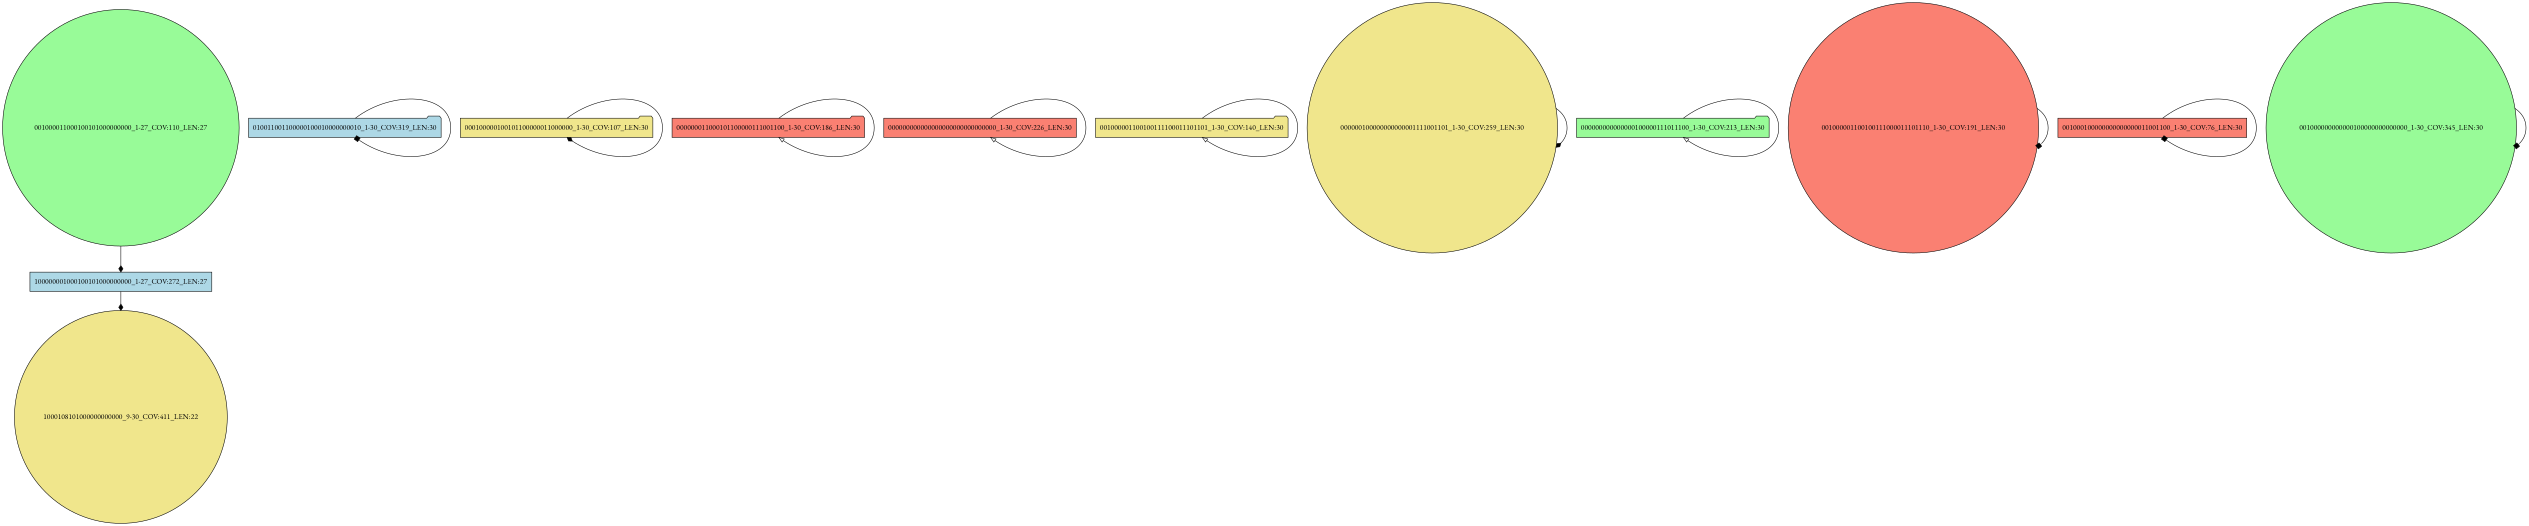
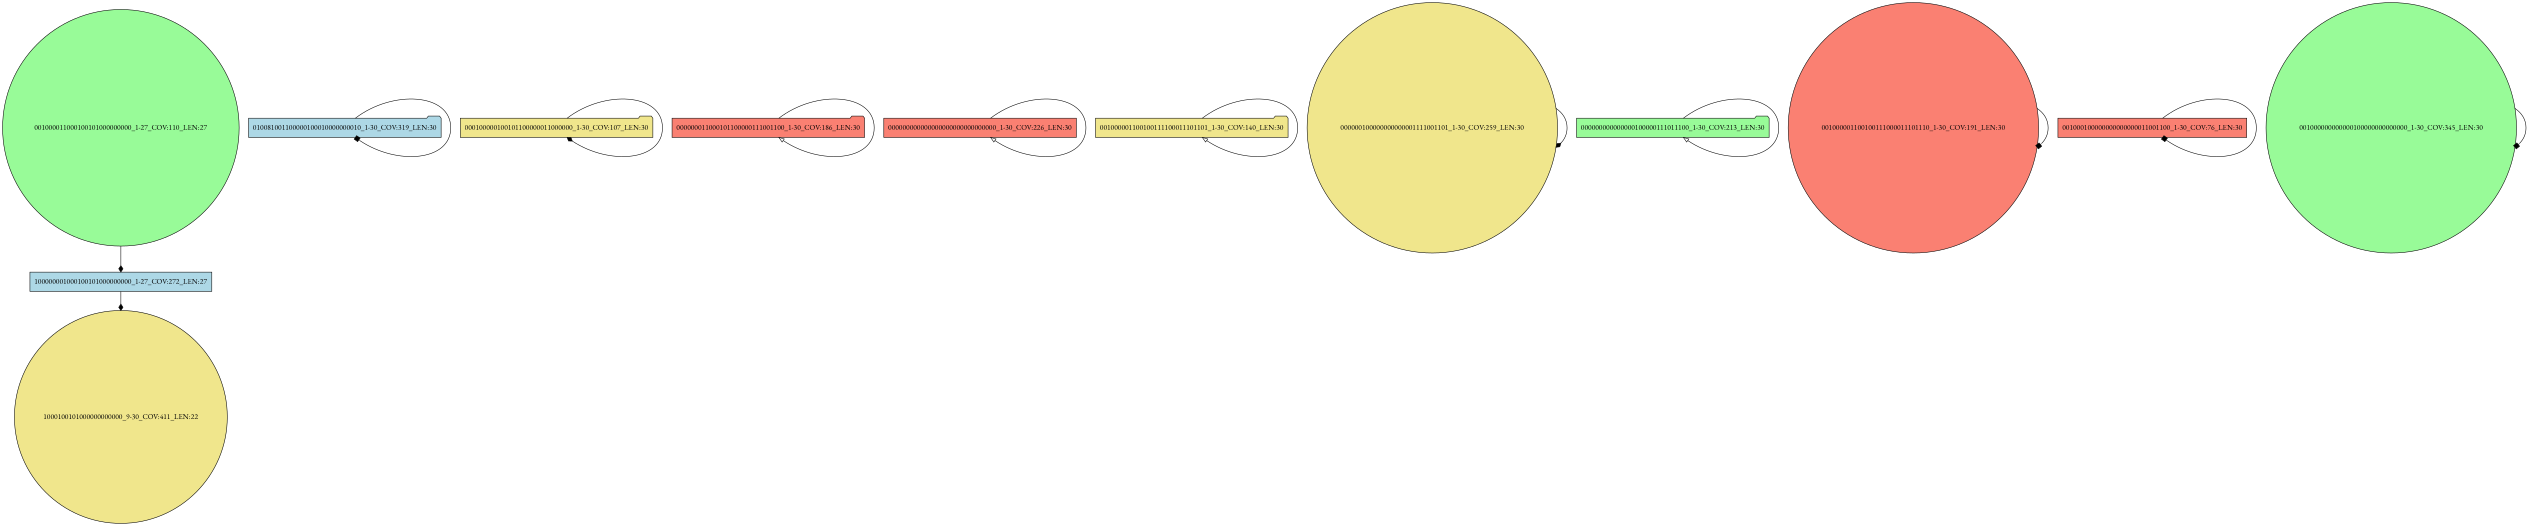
(345, 128) -> (345, 128)
(121, 417) -> (121, 417)
